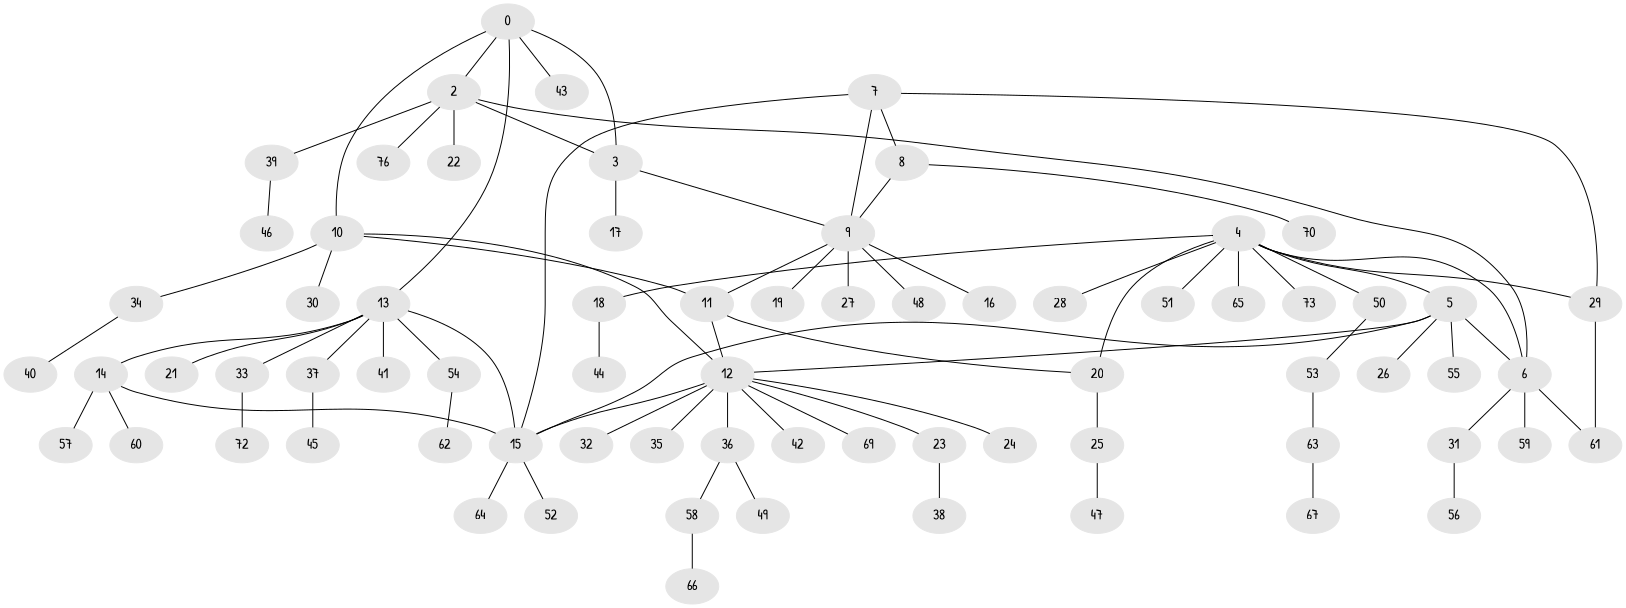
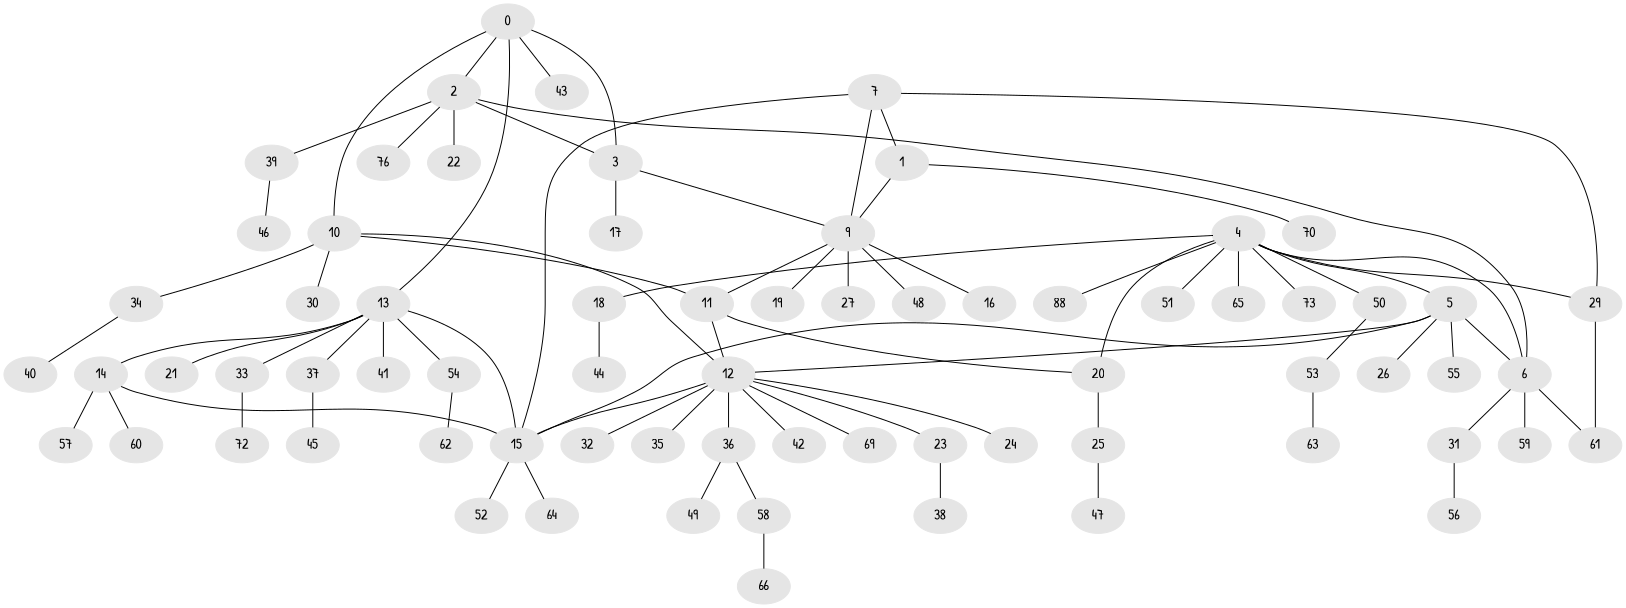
(902, 163) -> (902, 163)
(1060, 304) -> (1060, 304)
(1313, 516) -> none
